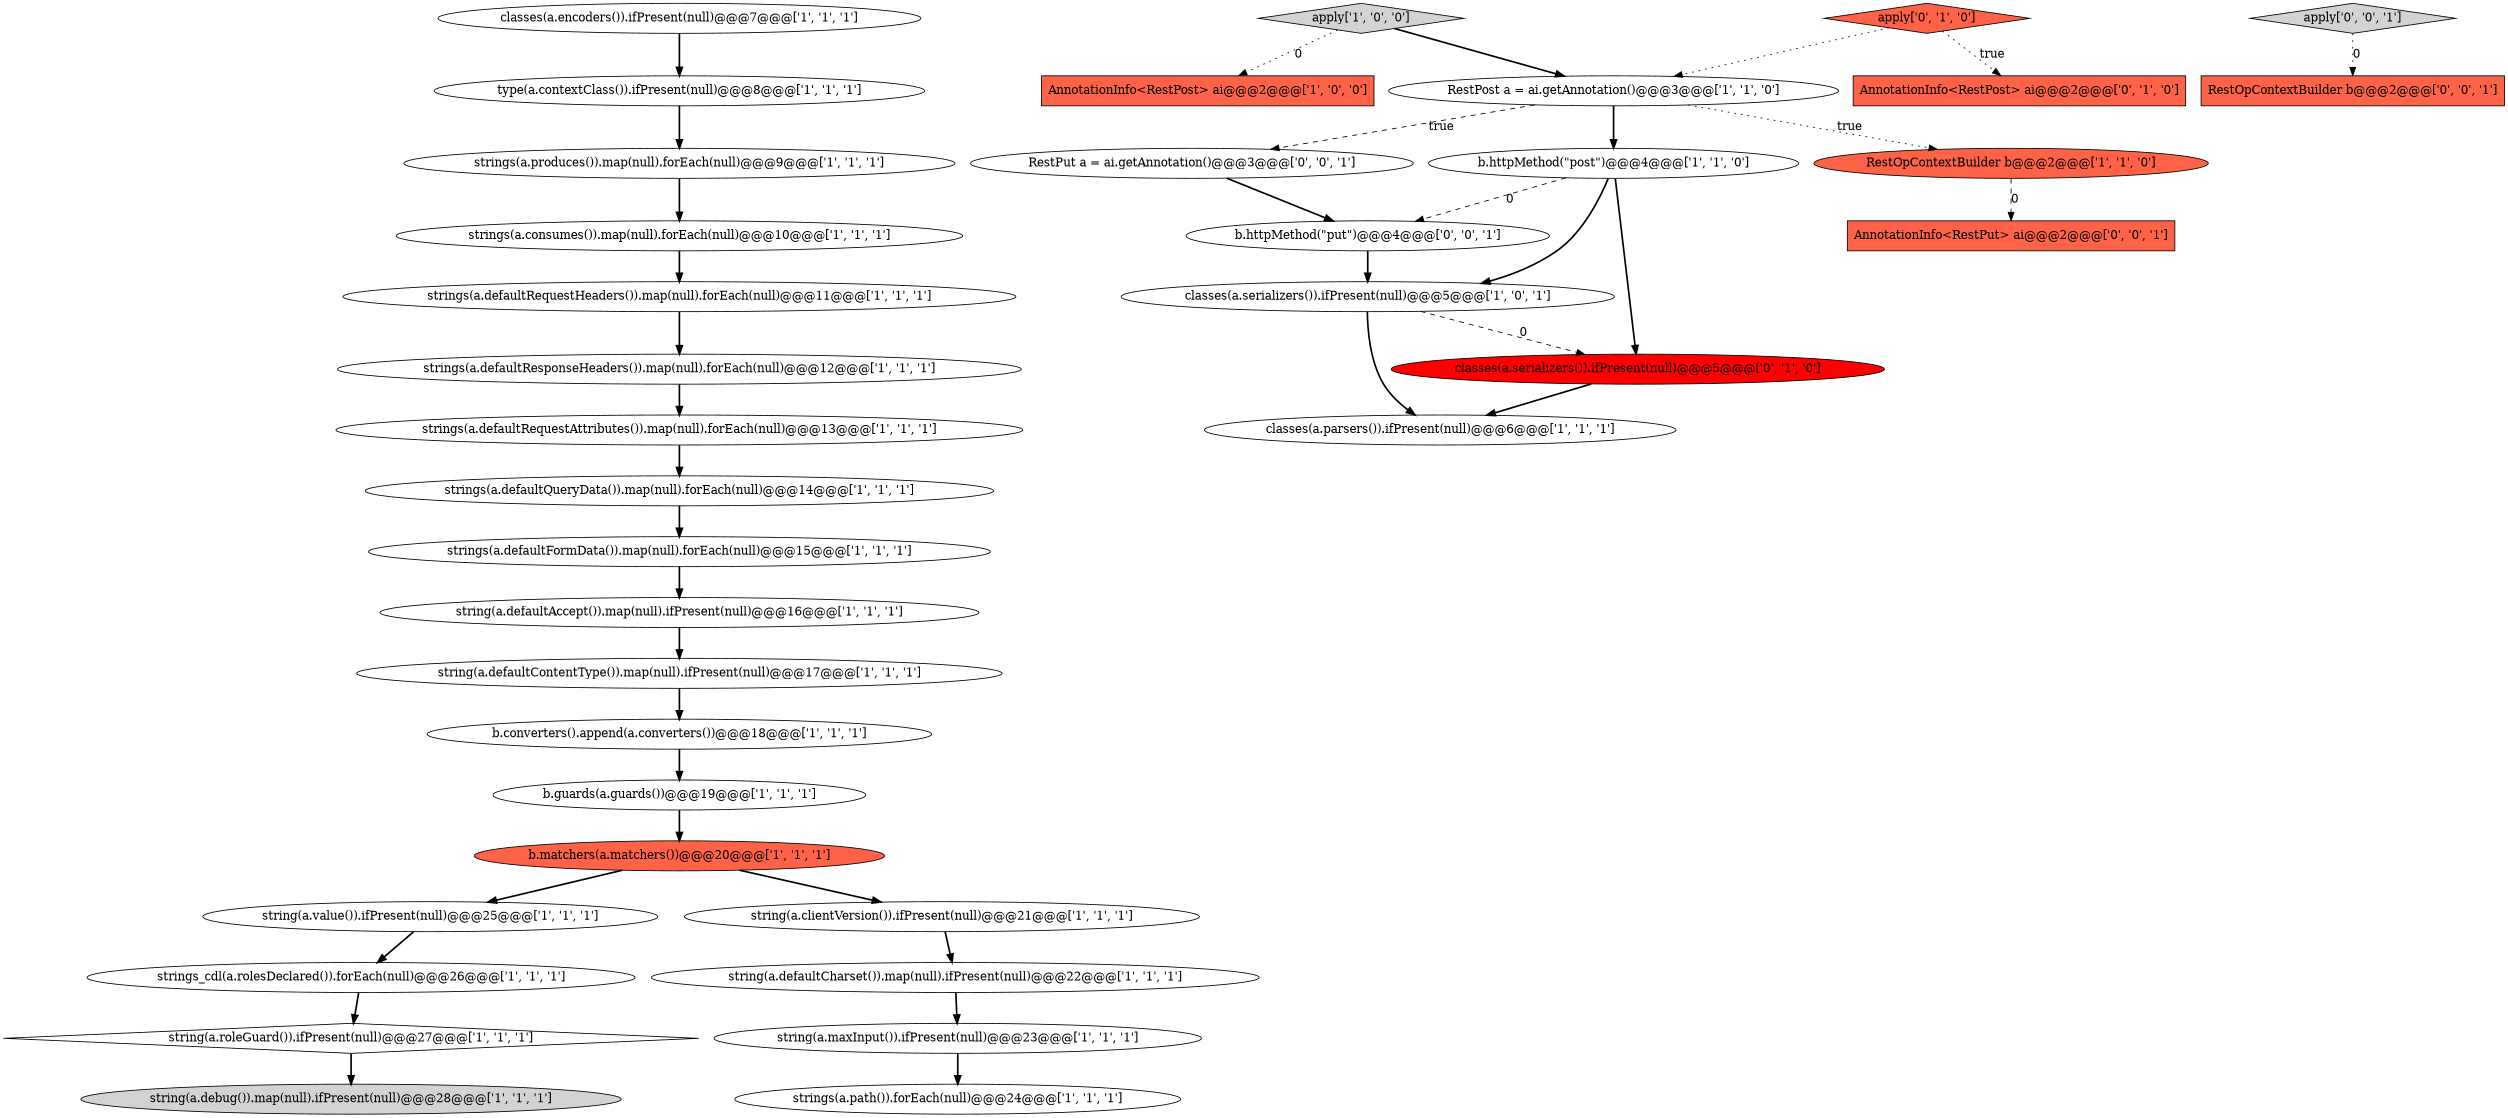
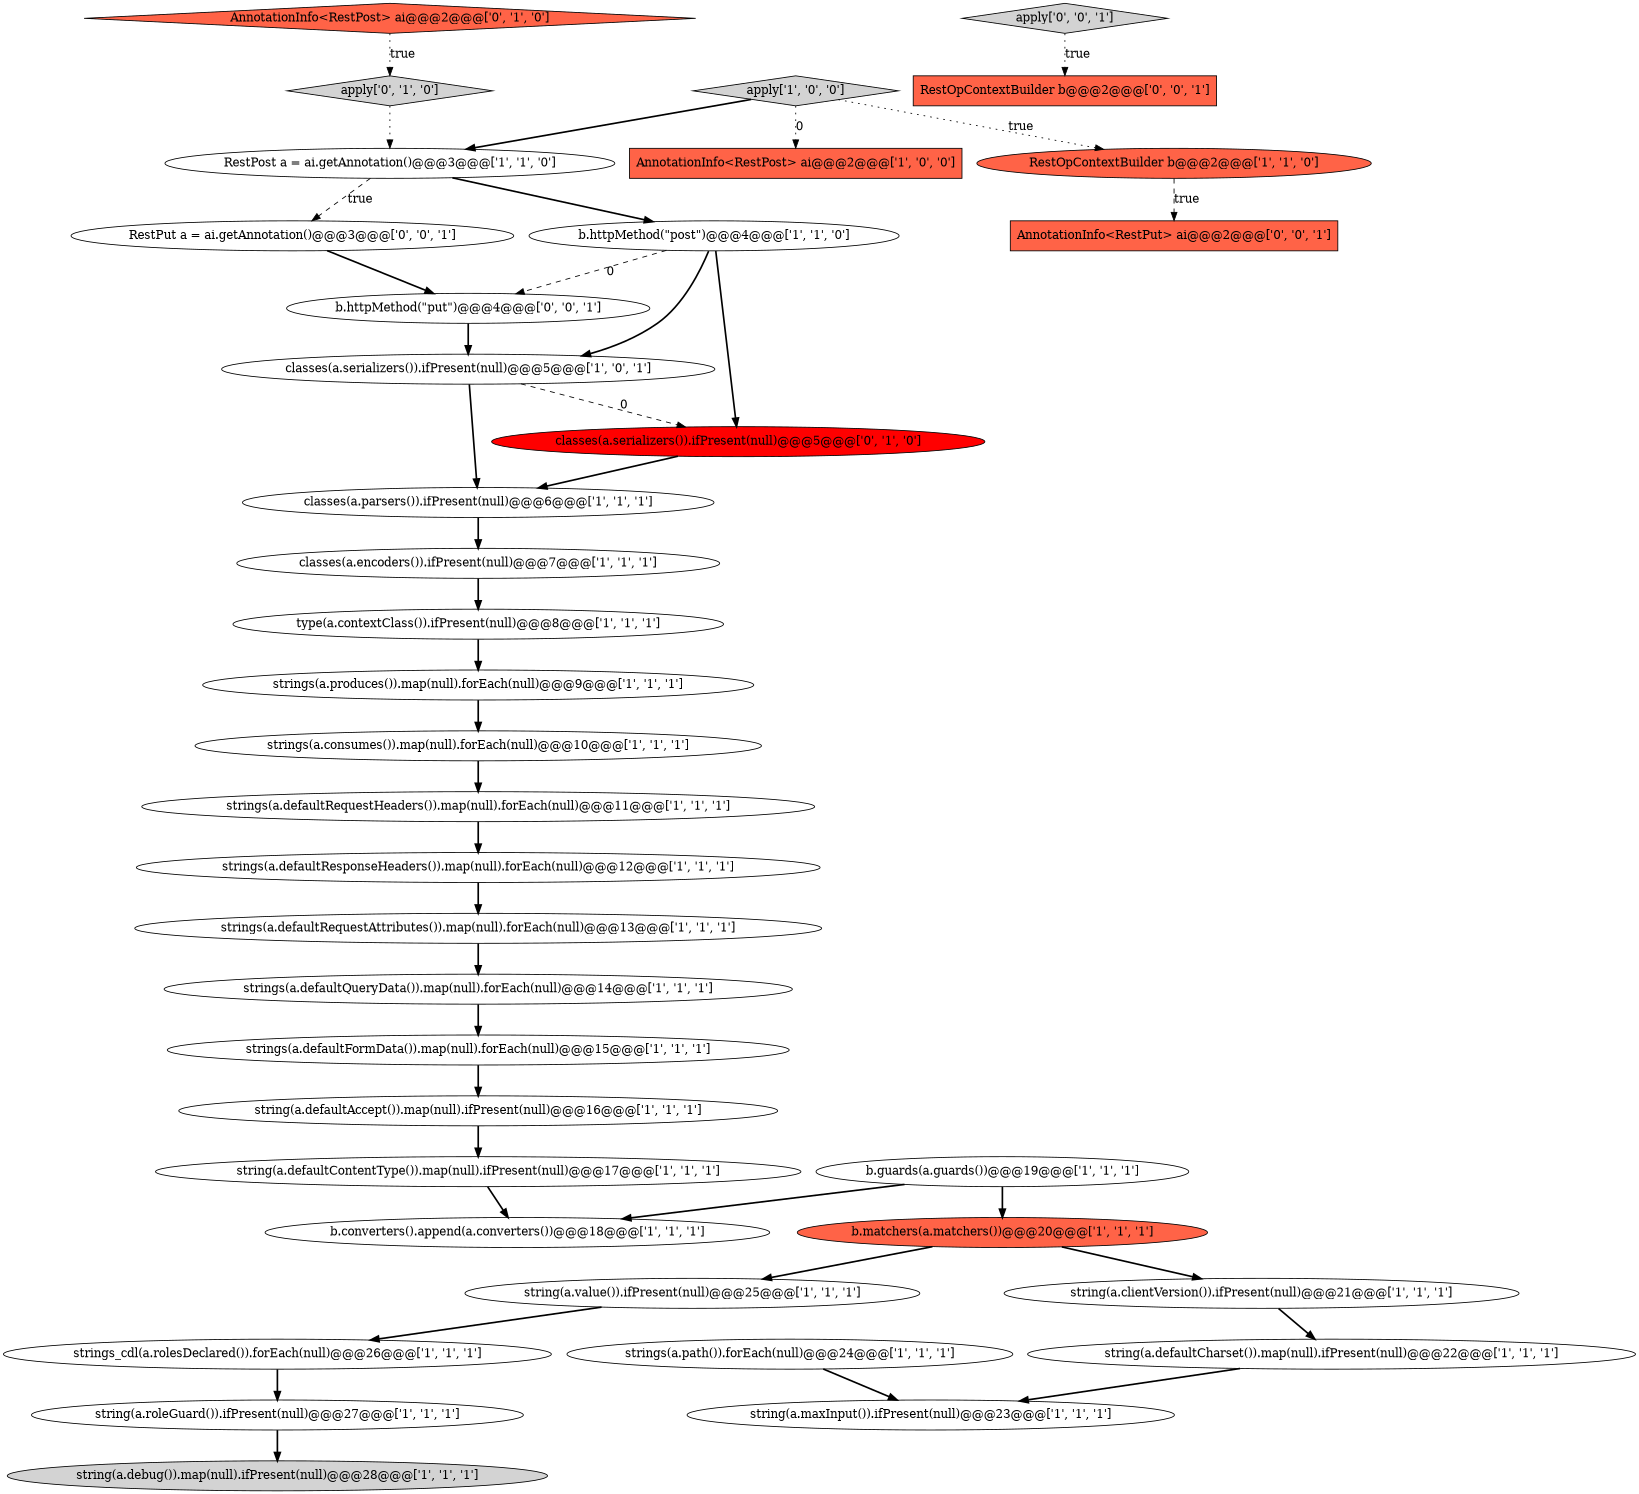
(1927, 18) -> (390, 91)
(1968, 51) -> (390, 50)
(2357, 55) -> (1078, 55)
(2019, 91) -> (390, 18)
(1809, 126) -> (967, 124)
(2015, 200) -> (1187, 200)
none -> (478, 529)
(679, 760) -> (768, 1201)
(351, 1038) -> (277, 1415)
(958, 1065) -> (856, 1383)
